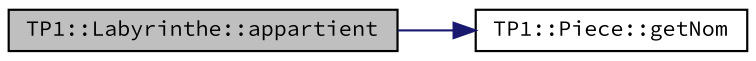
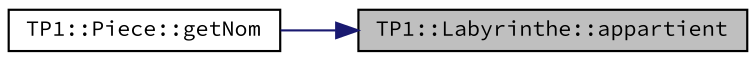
(426, 30) -> (308, 30)
